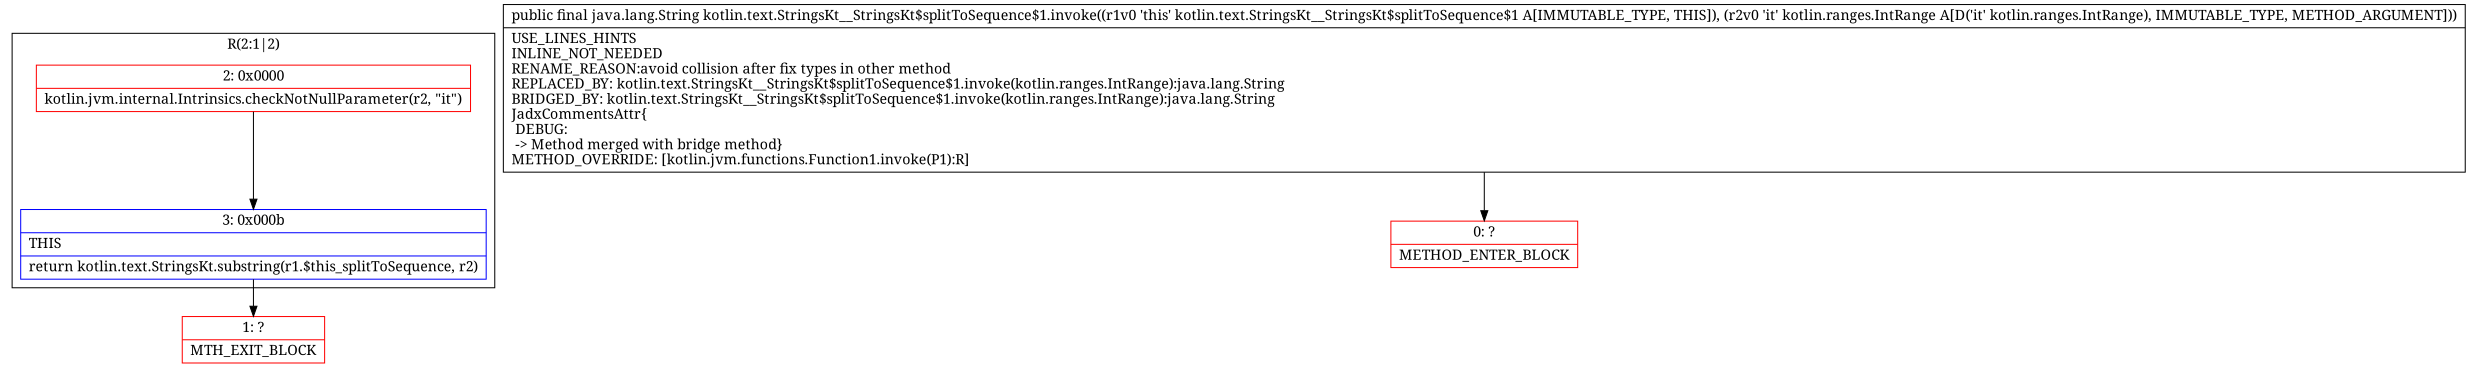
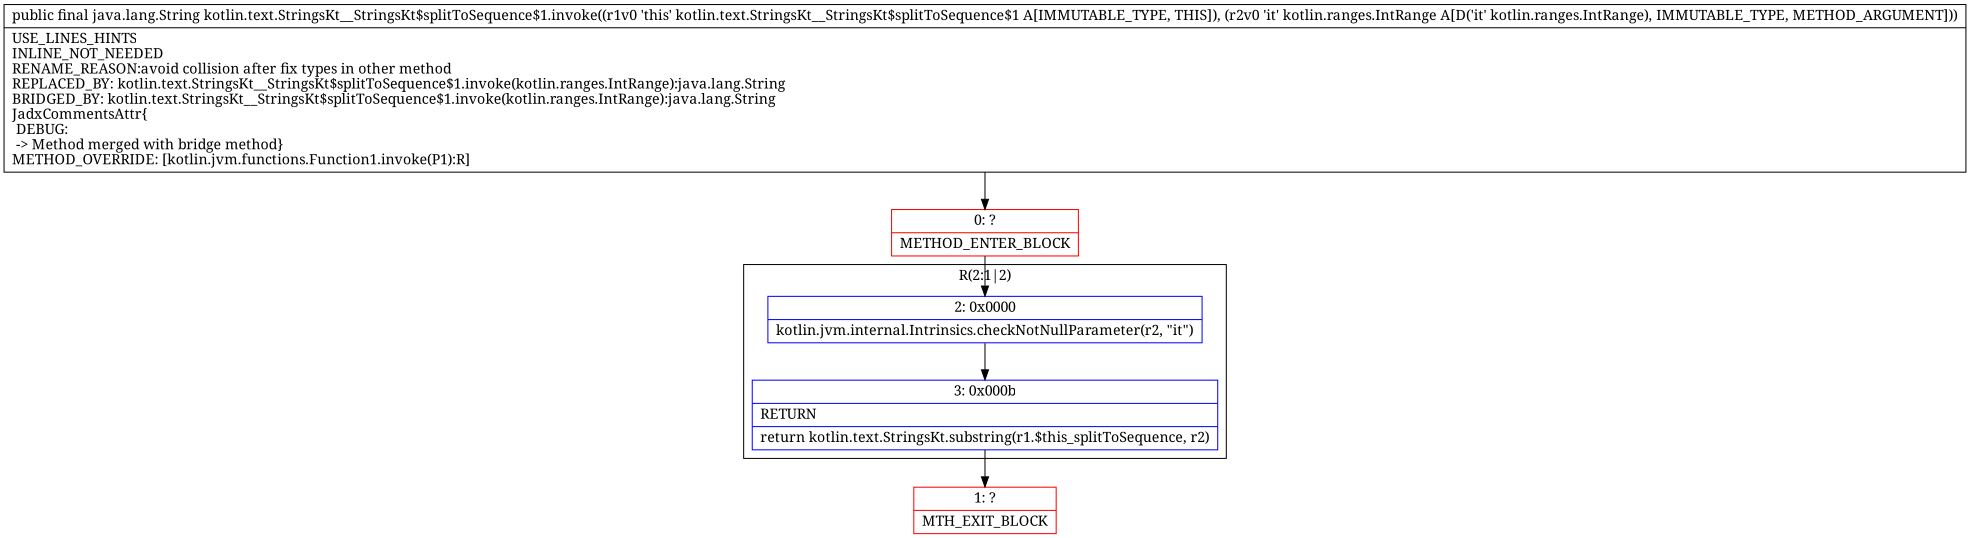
(253, 88) -> (985, 320)
(45, 244) -> (789, 414)
none -> (985, 271)
